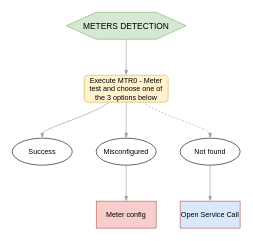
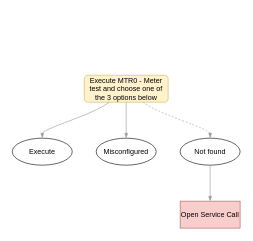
(126, 26) -> none
(126, 69) -> none
(42, 152) -> (42, 152)
(126, 195) -> none
(126, 215) -> none
(210, 215) -> (210, 215)
